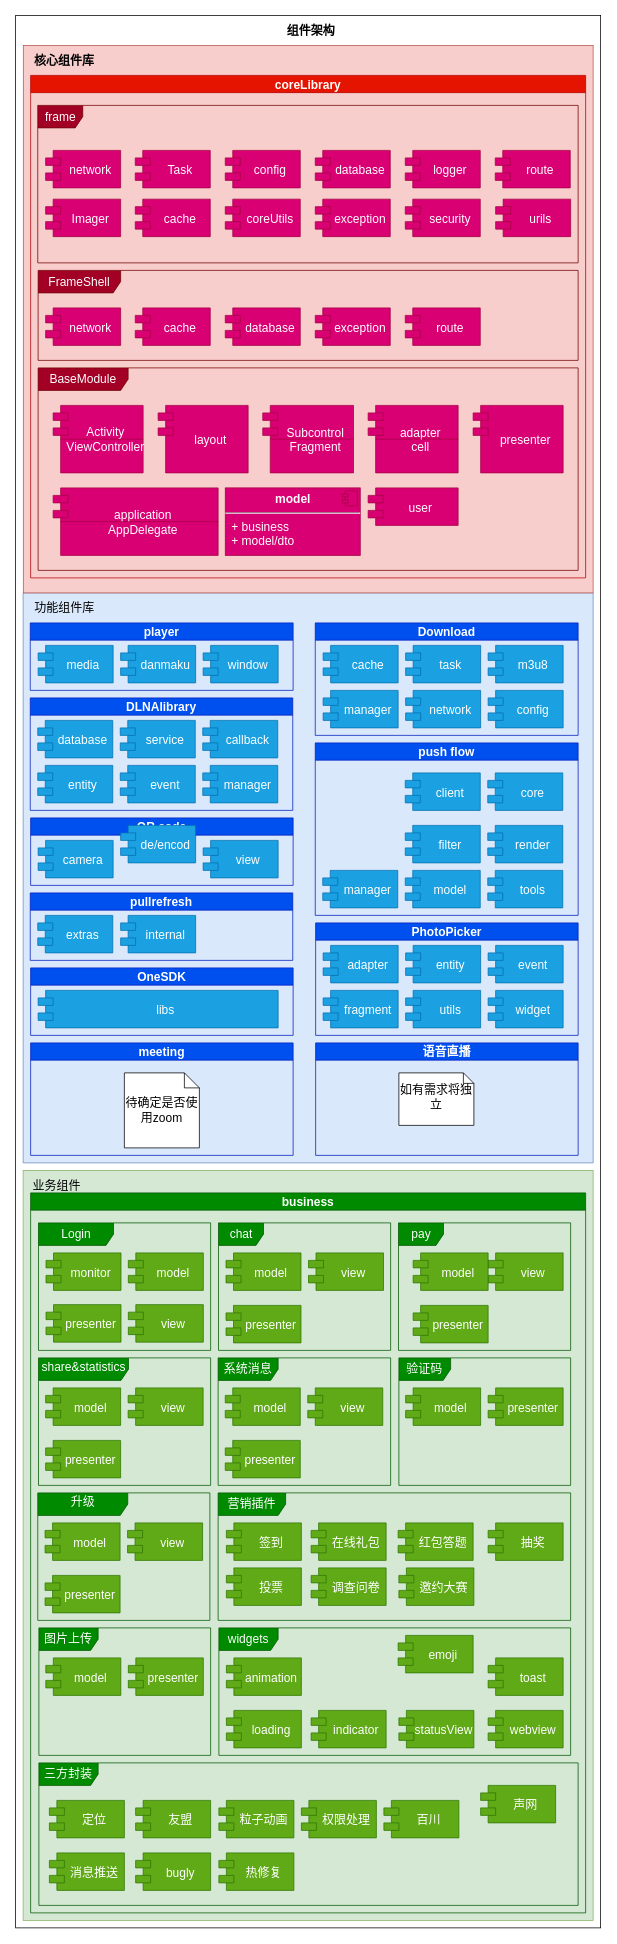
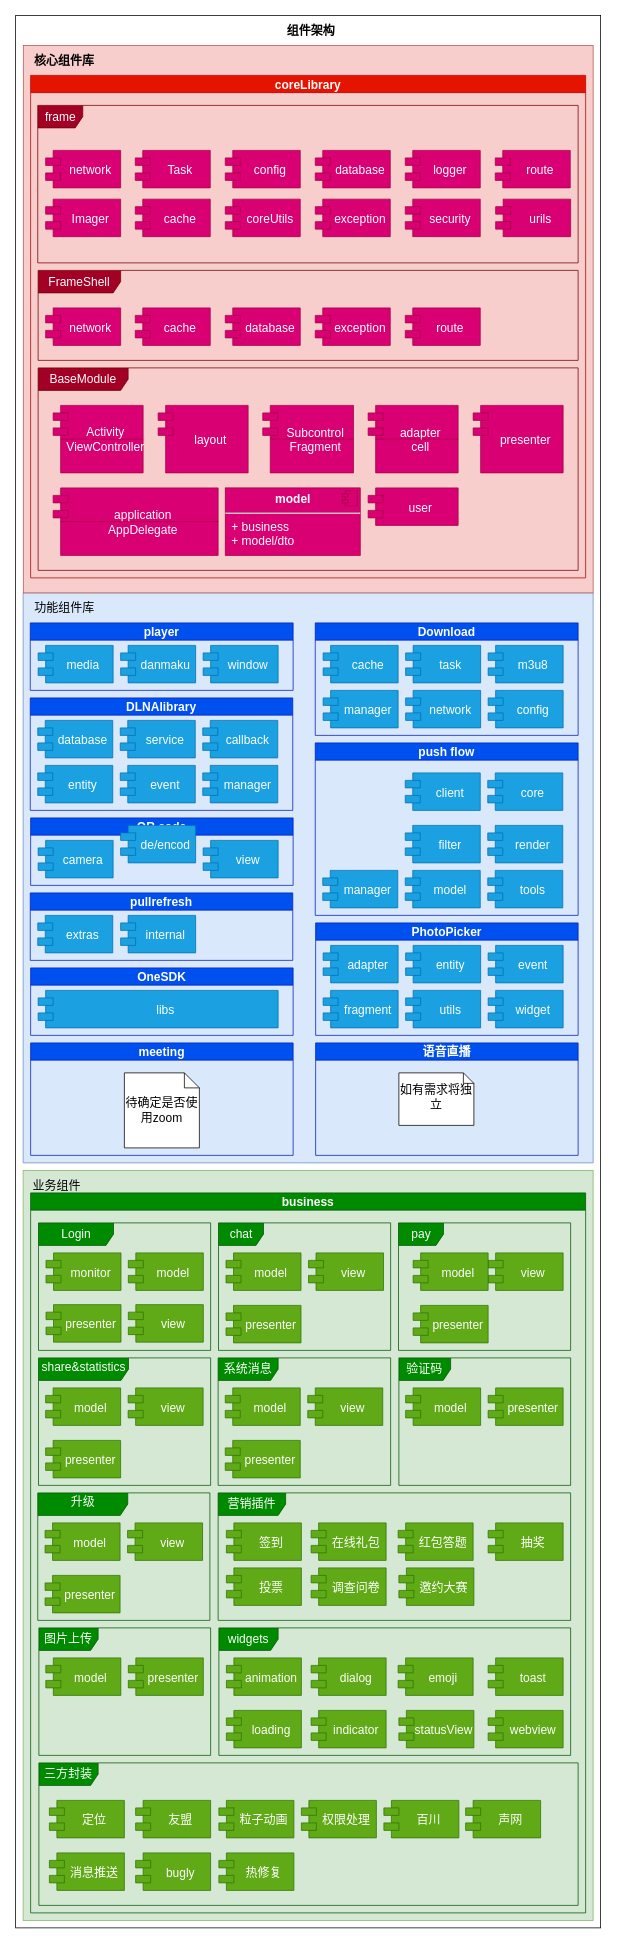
(435, 1654) -> (435, 1677)
none -> (348, 1677)
(518, 1804) -> (503, 1819)
